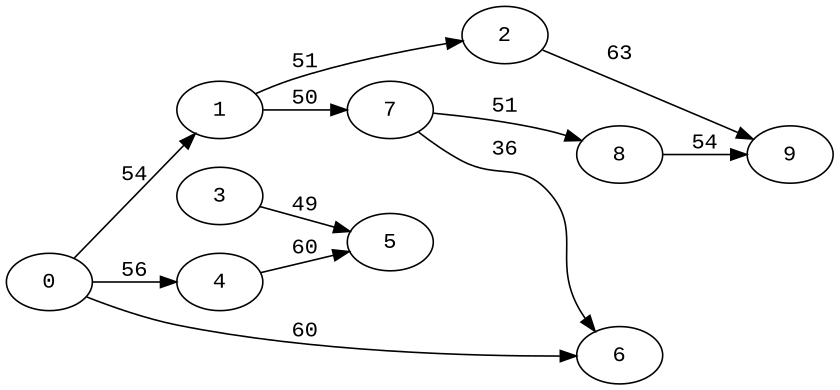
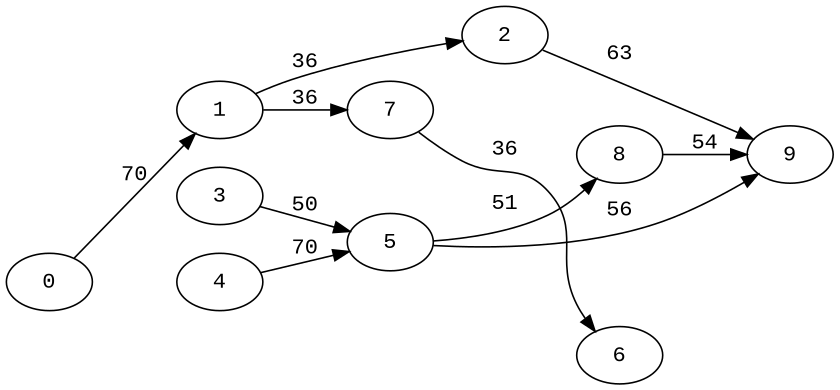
(305, 61) -> (305, 61)
(305, 98) -> (305, 98)
(500, 121) -> (514, 228)
(135, 174) -> (135, 174)
(305, 205) -> (305, 205)
none -> (594, 238)
(305, 248) -> (305, 248)
(126, 282) -> none
(320, 345) -> none
